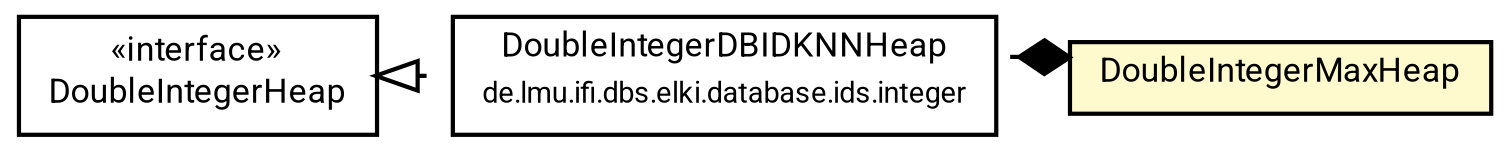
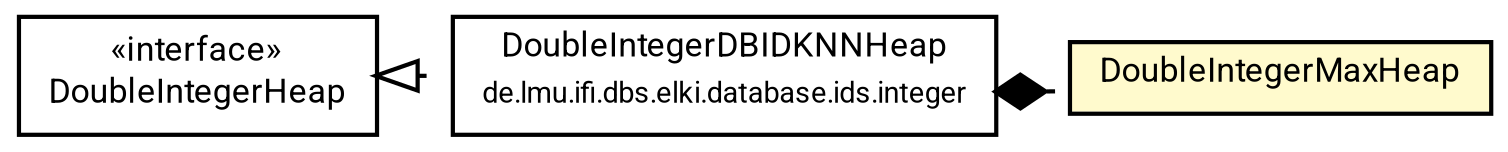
(1007, 57) -> (1058, 91)
